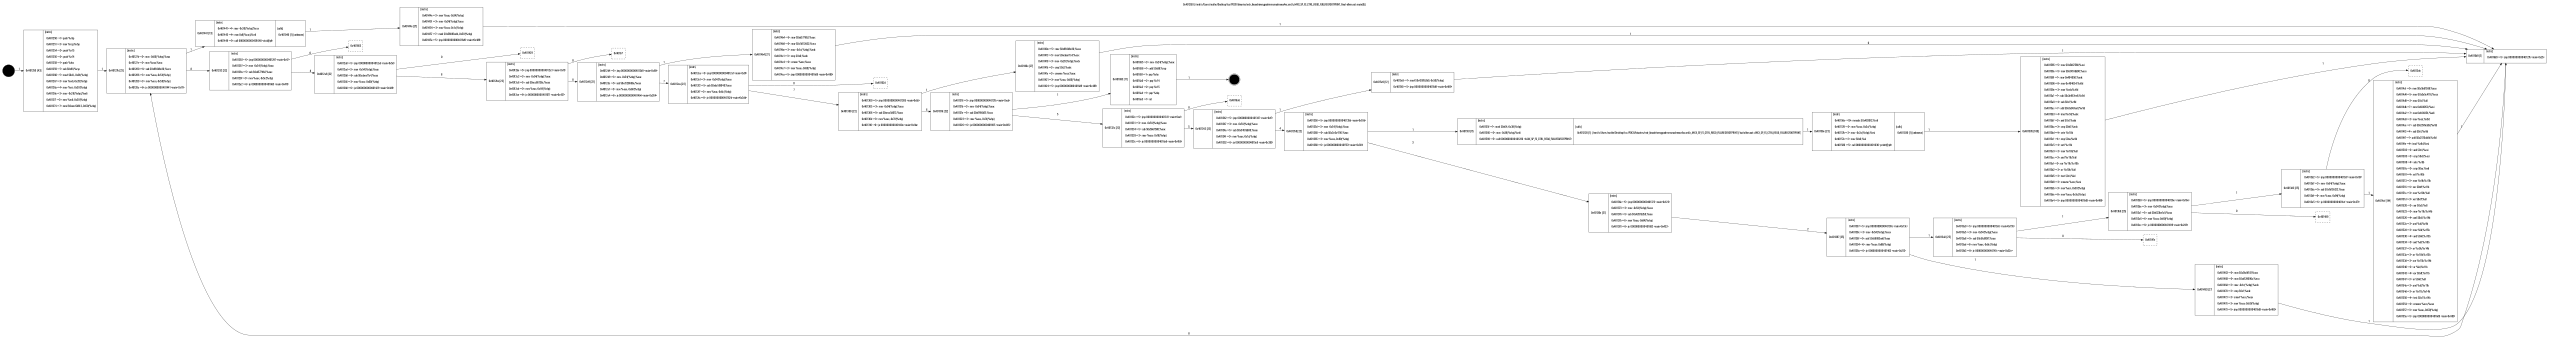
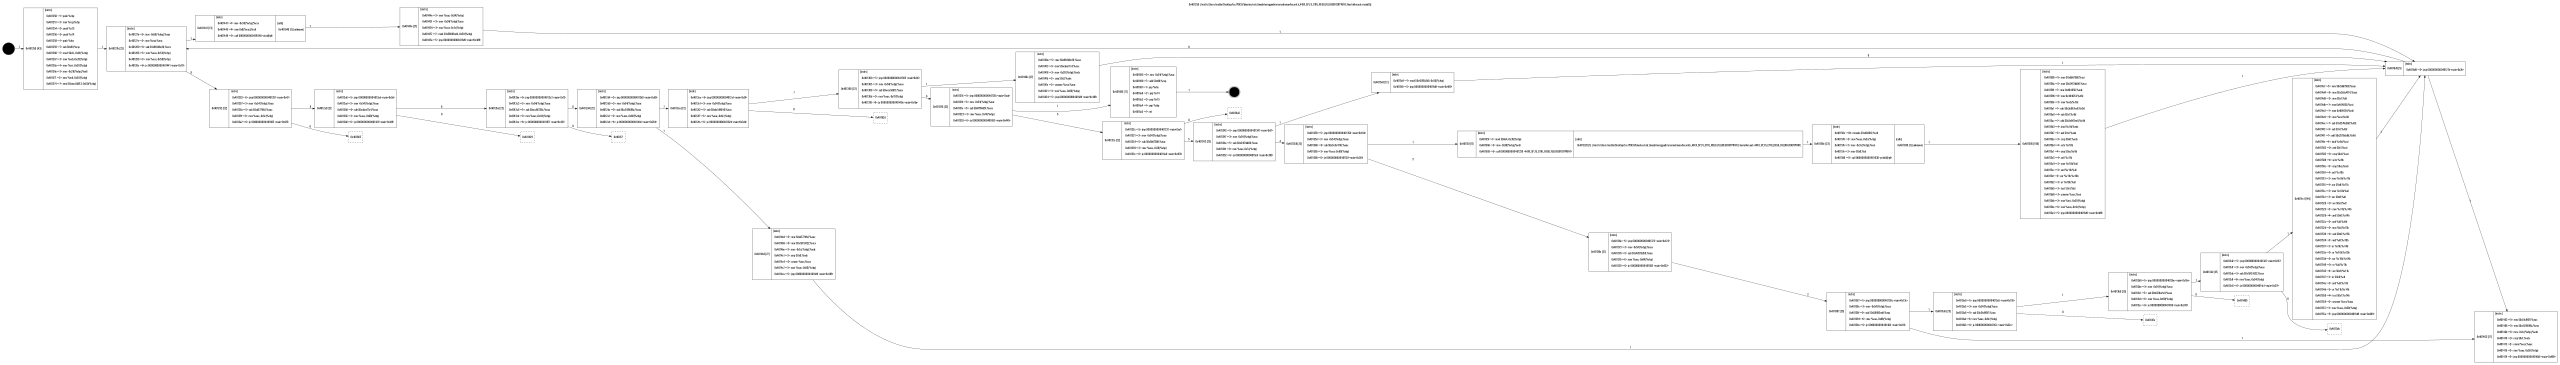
(2477, 287) -> (2467, 193)
